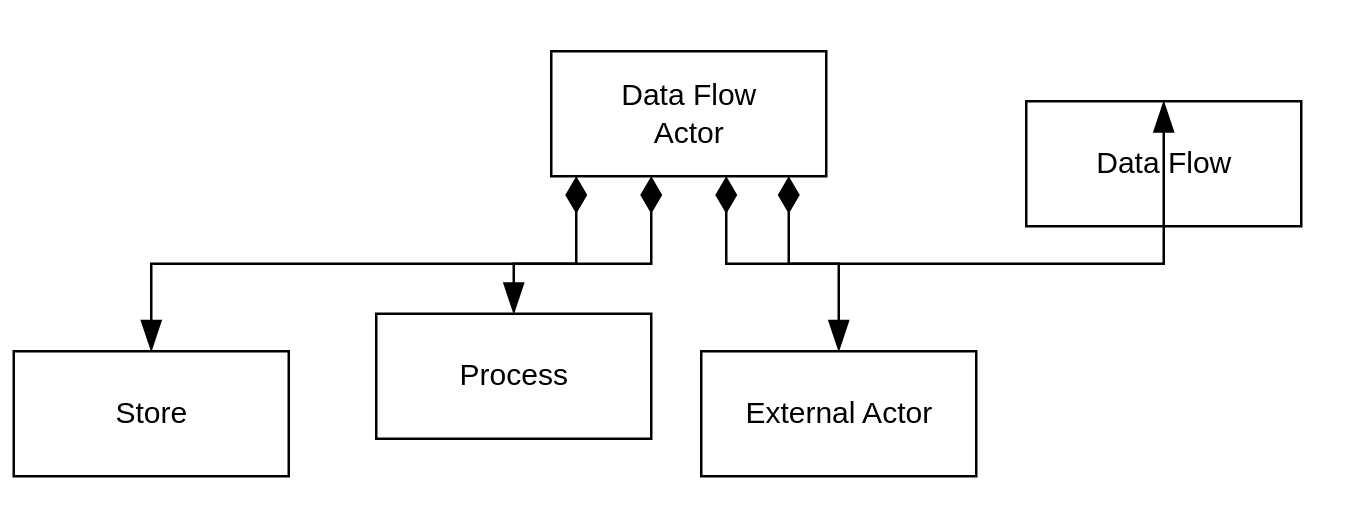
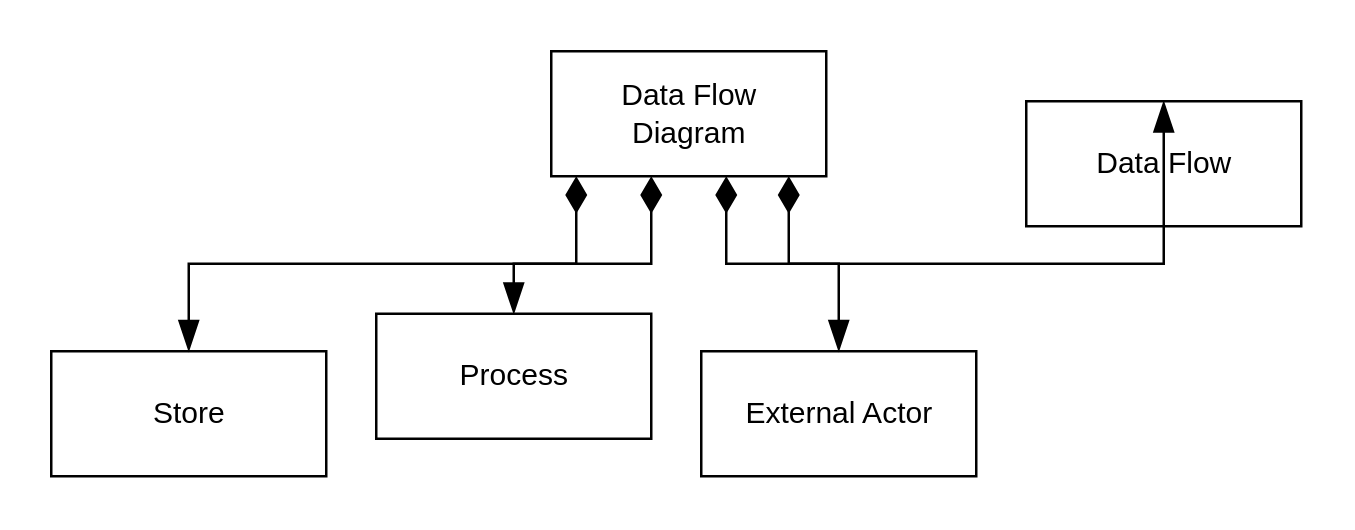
(690, 114) -> (690, 114)
(151, 414) -> (189, 414)
